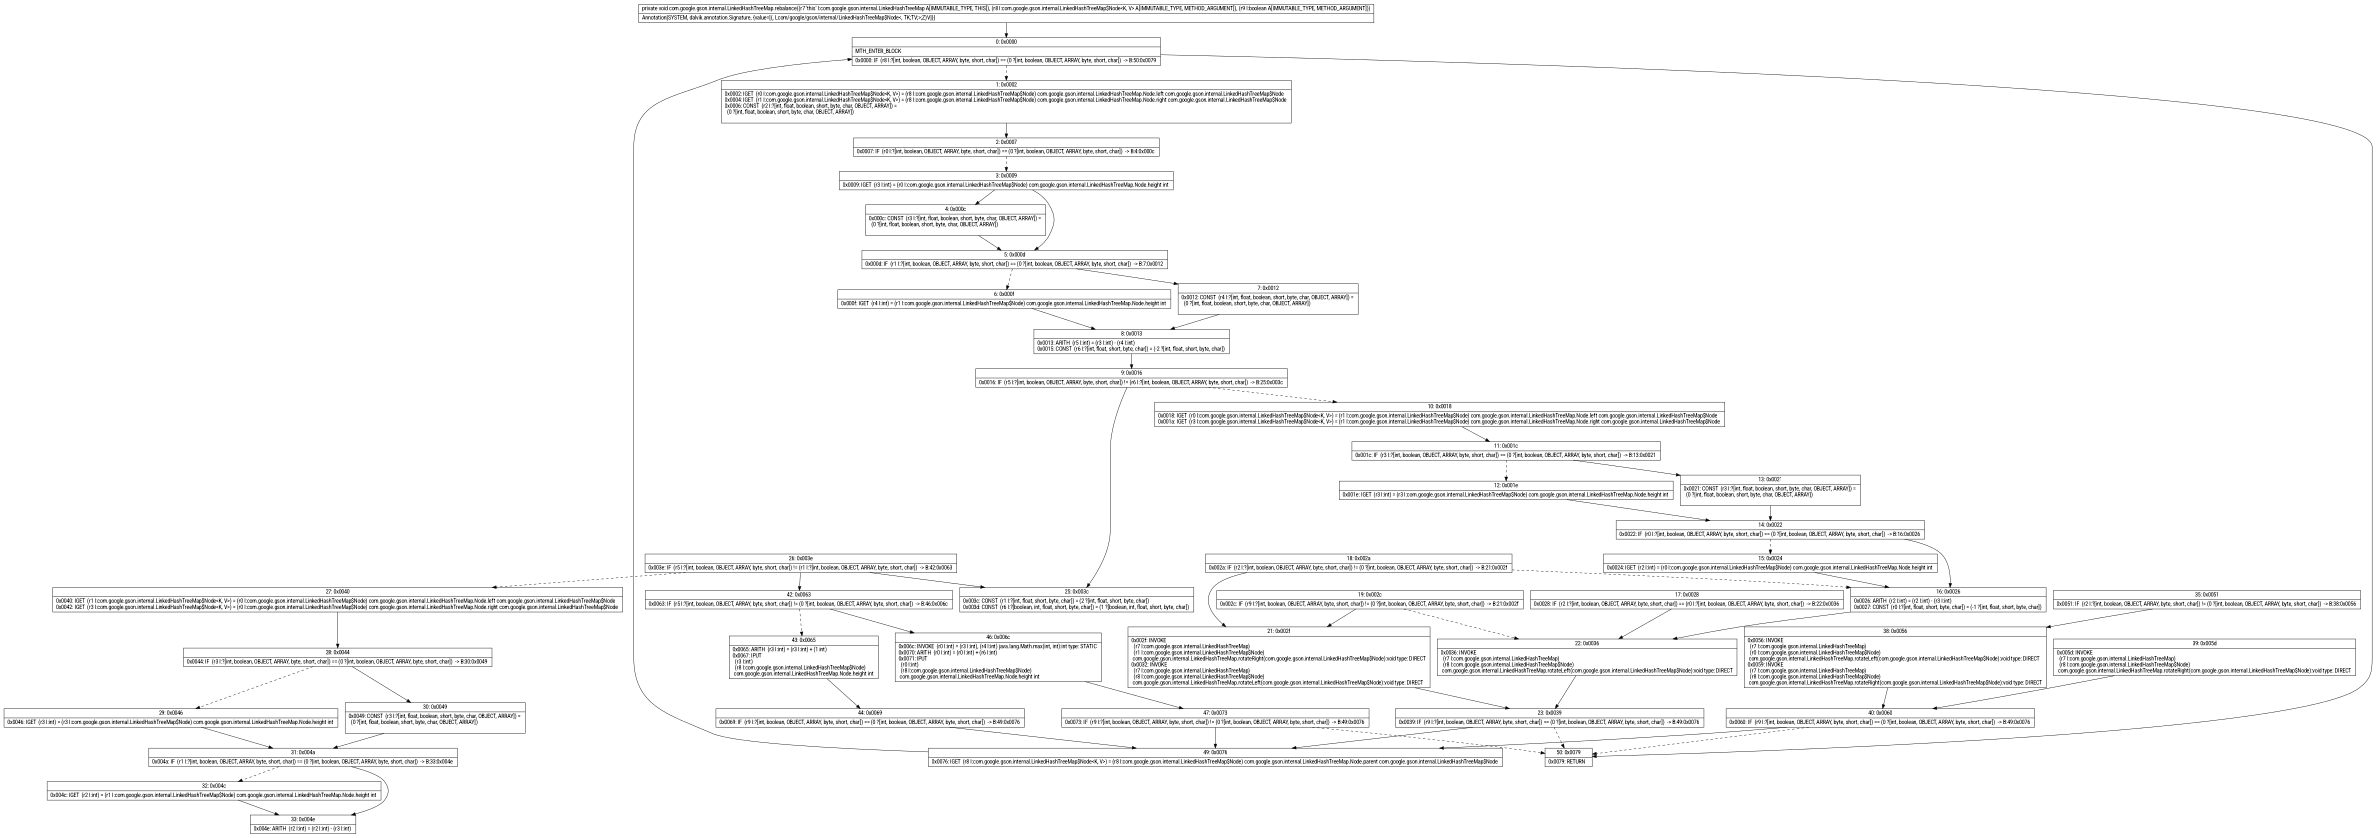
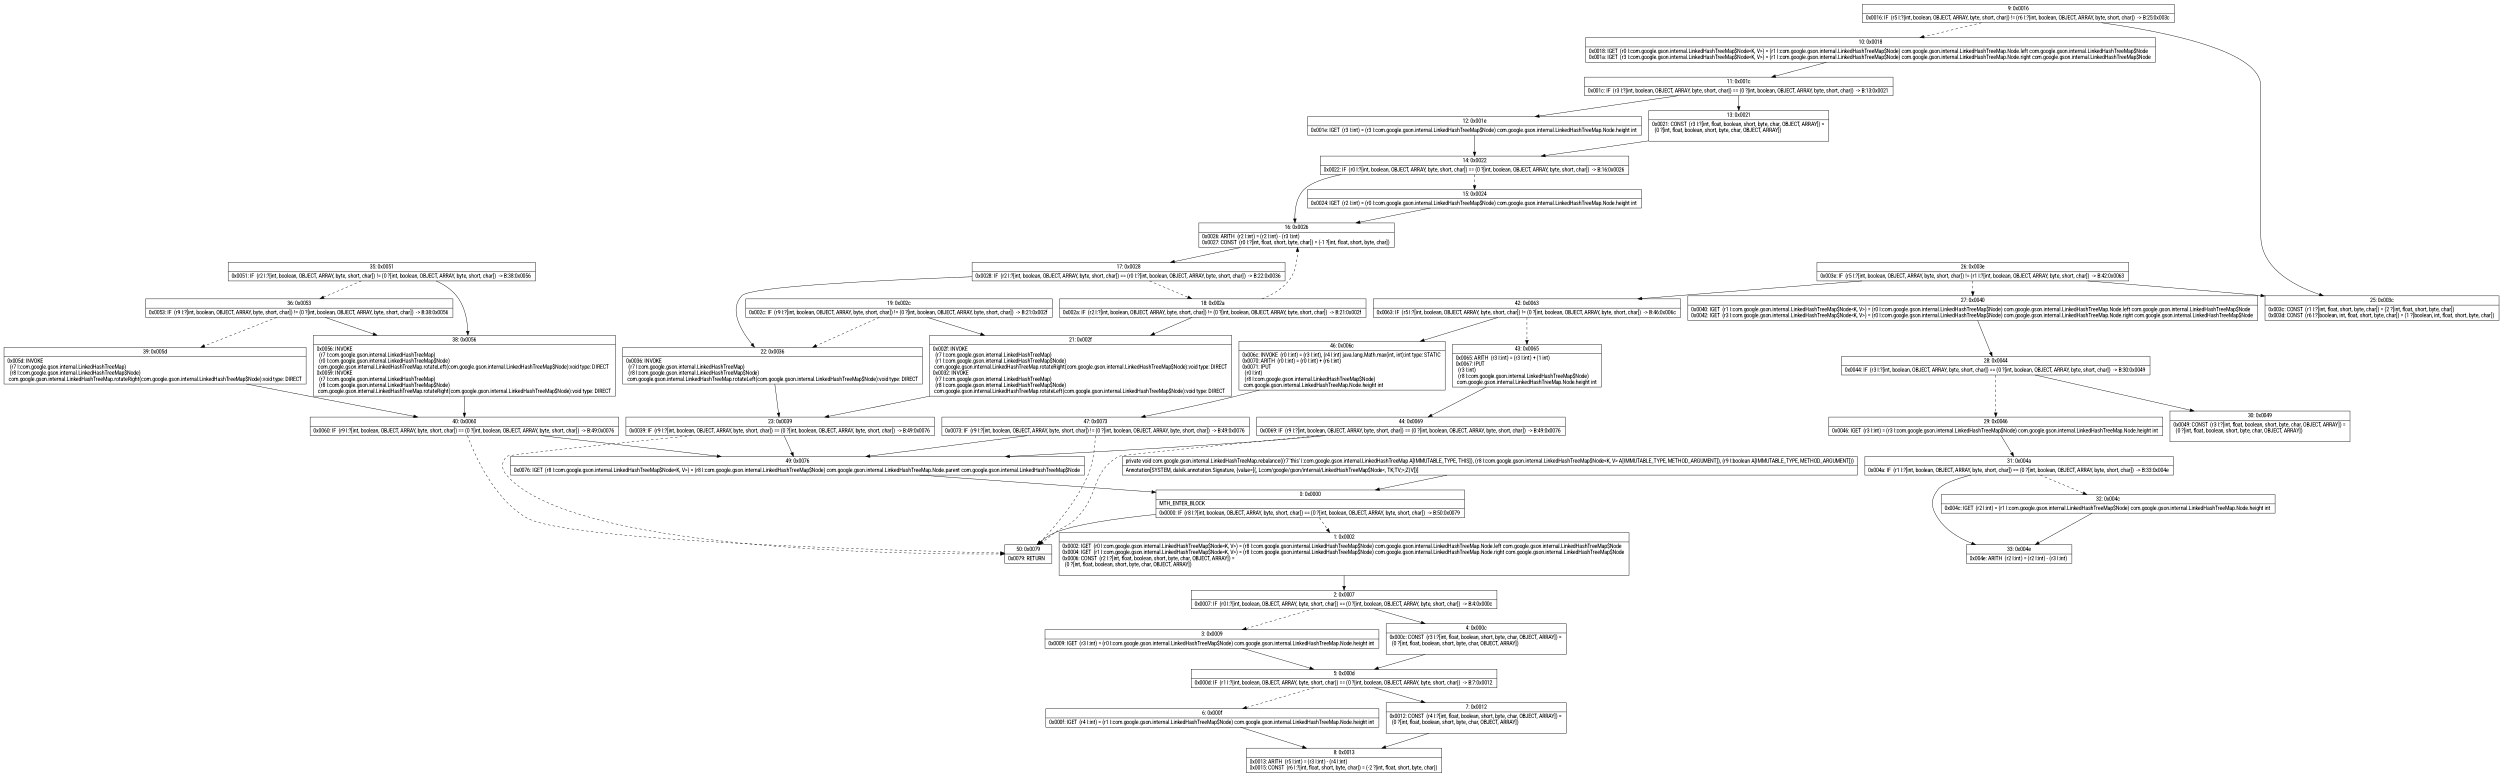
(987, 196) -> (1398, 616)
none -> (1169, 289)
none -> (299, 308)
(1132, 359) -> none
none -> (1160, 451)
(1506, 469) -> (1609, 106)
(1764, 623) -> (1207, 255)
(361, 740) -> none
